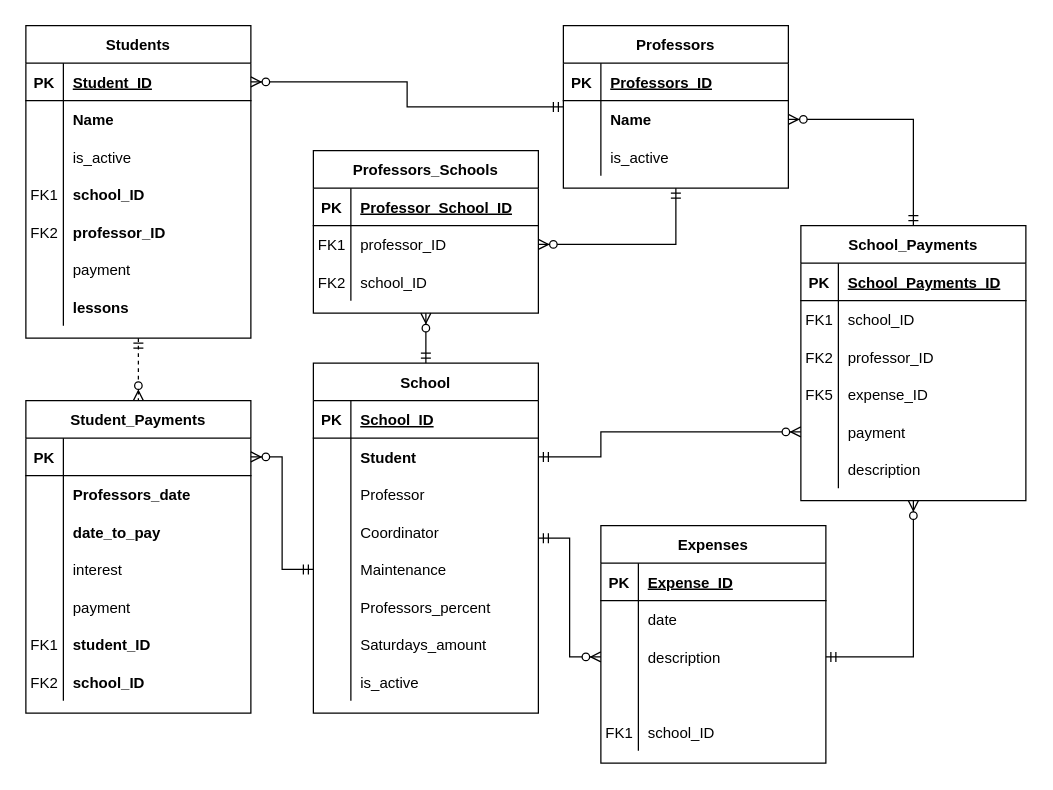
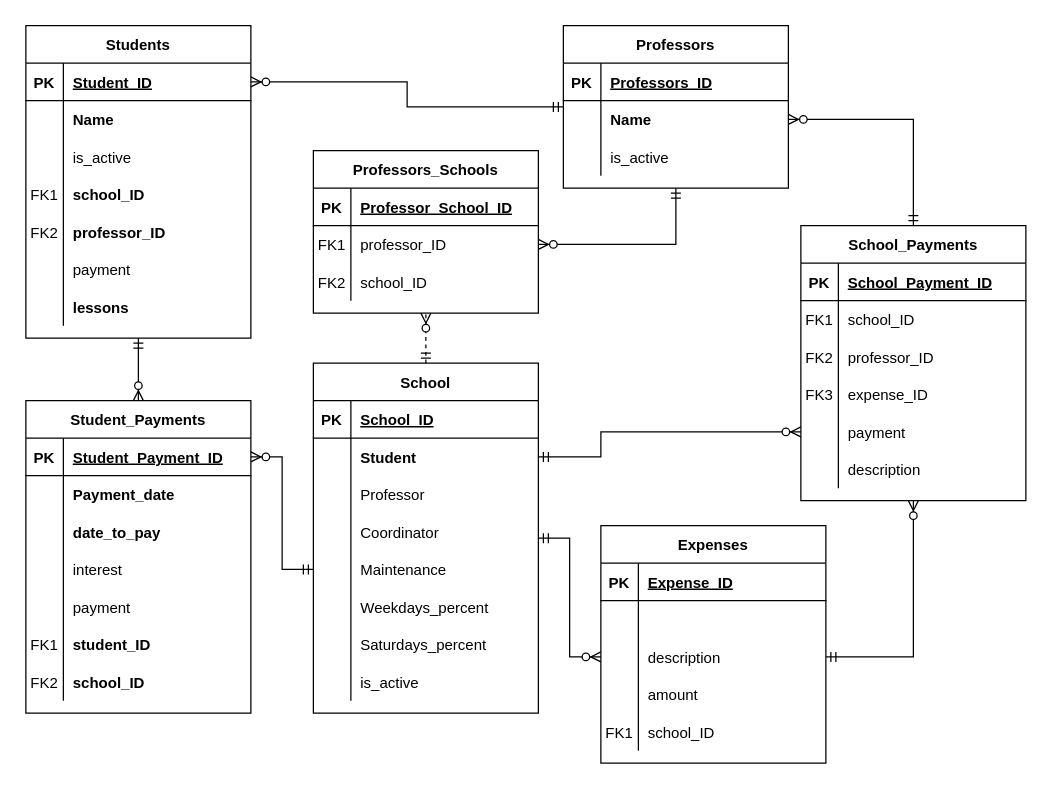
(921, 283) -> (917, 283)
(426, 345) -> (426, 345)
(138, 362) -> (138, 362)
(819, 395) -> (819, 395)
none -> (157, 457)
(136, 495) -> (123, 495)
(436, 608) -> (427, 608)
(732, 619) -> none
(427, 645) -> (431, 645)
none -> (732, 694)
